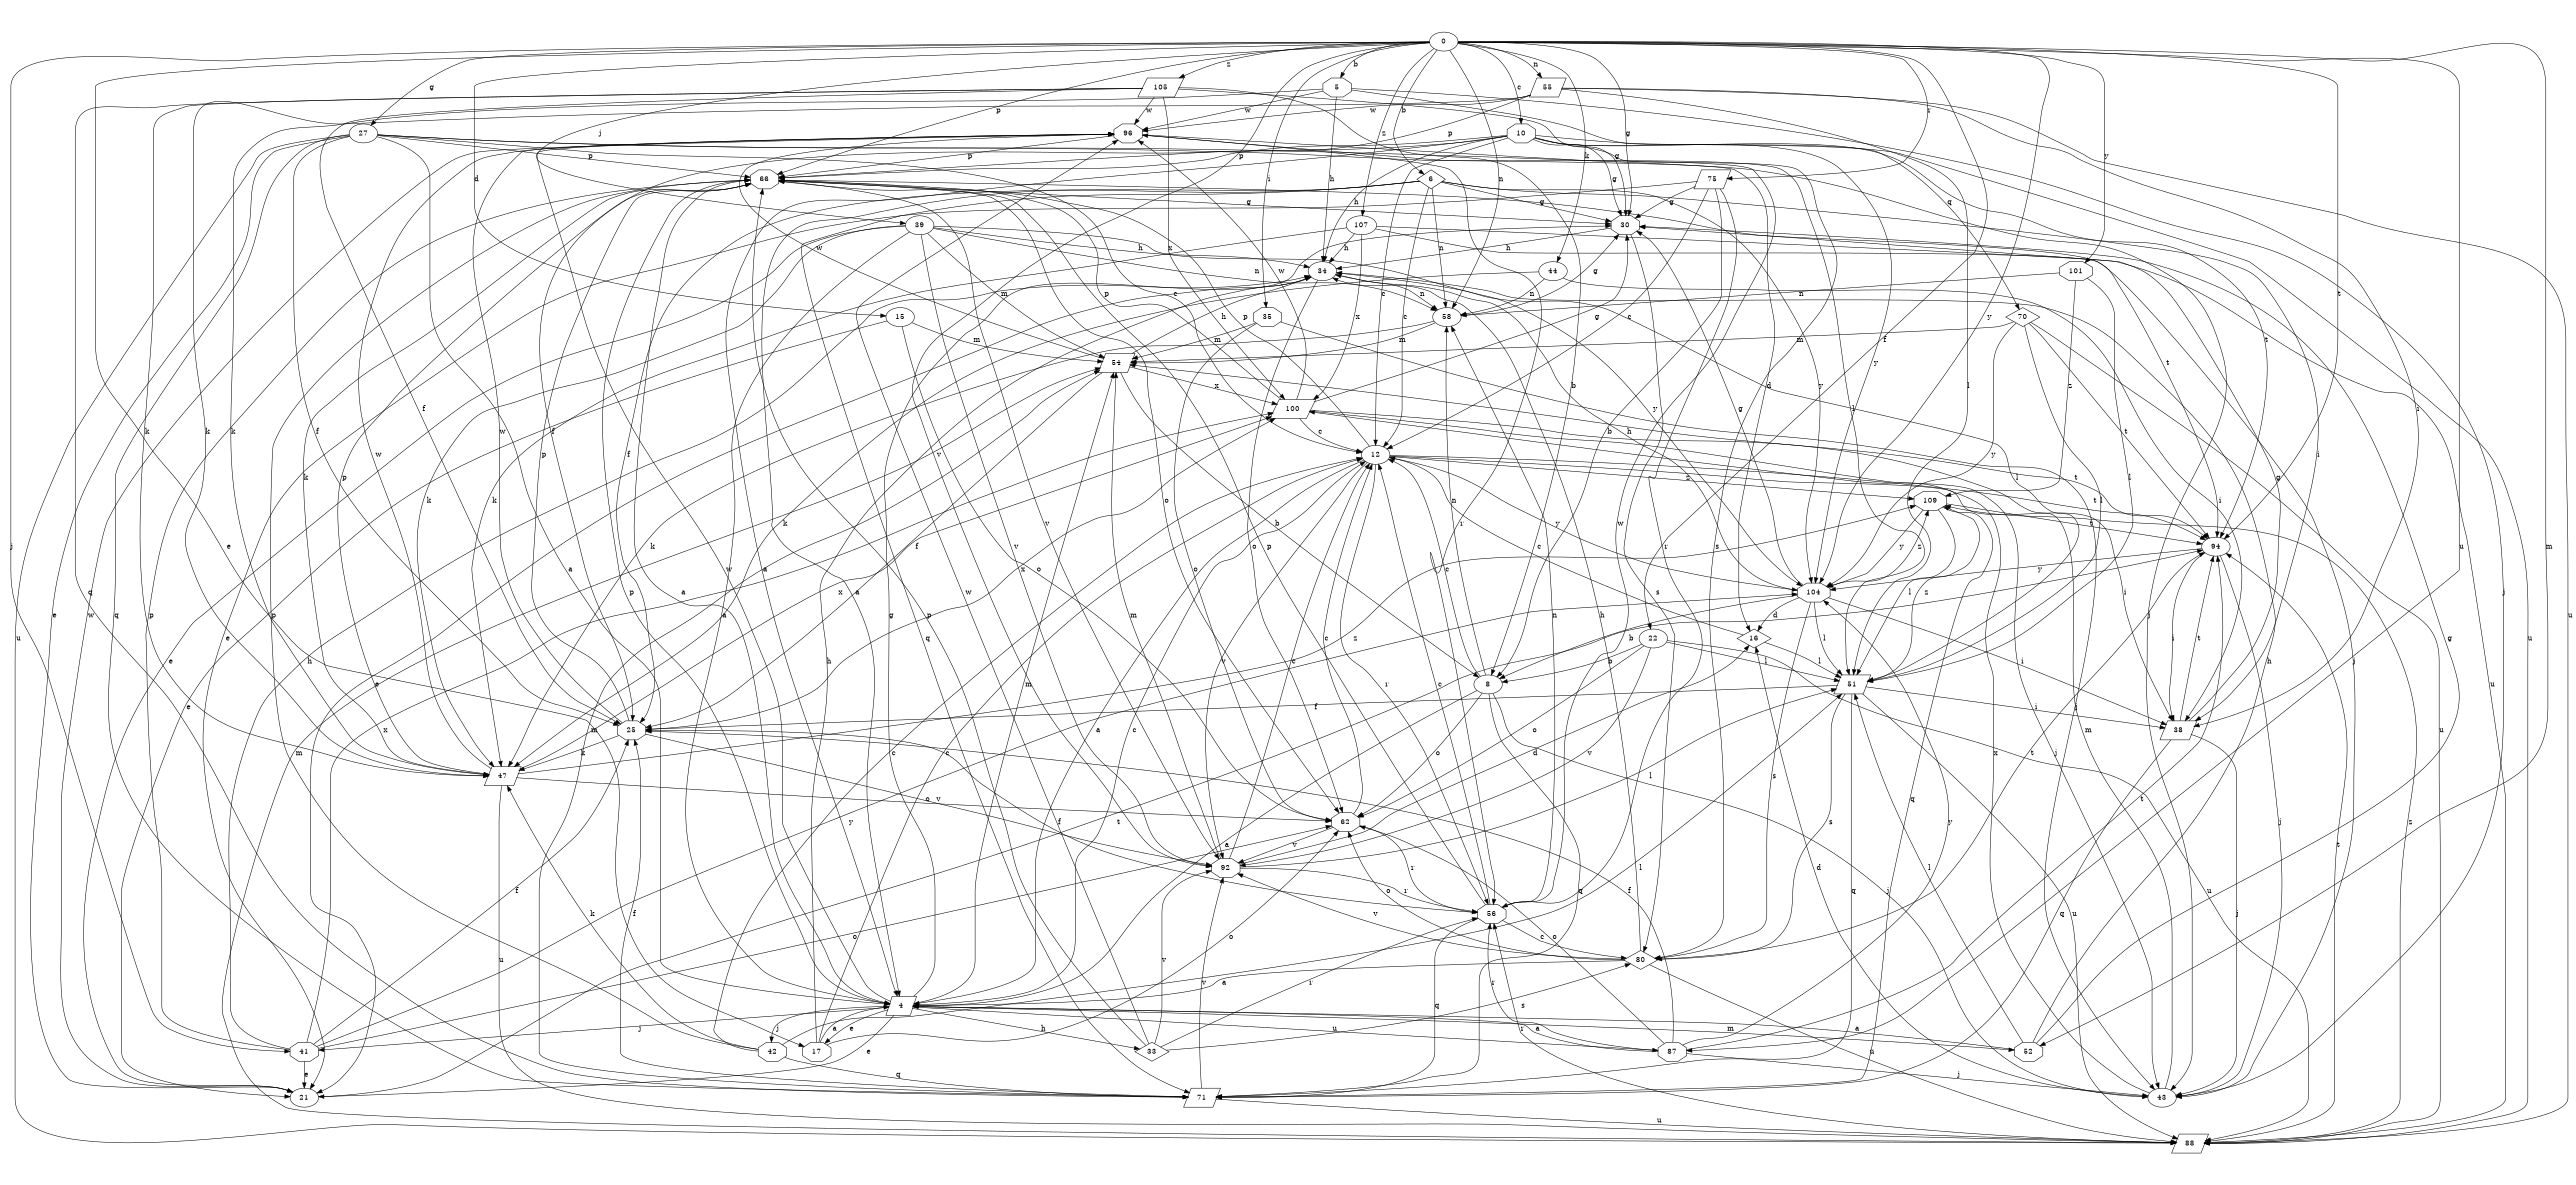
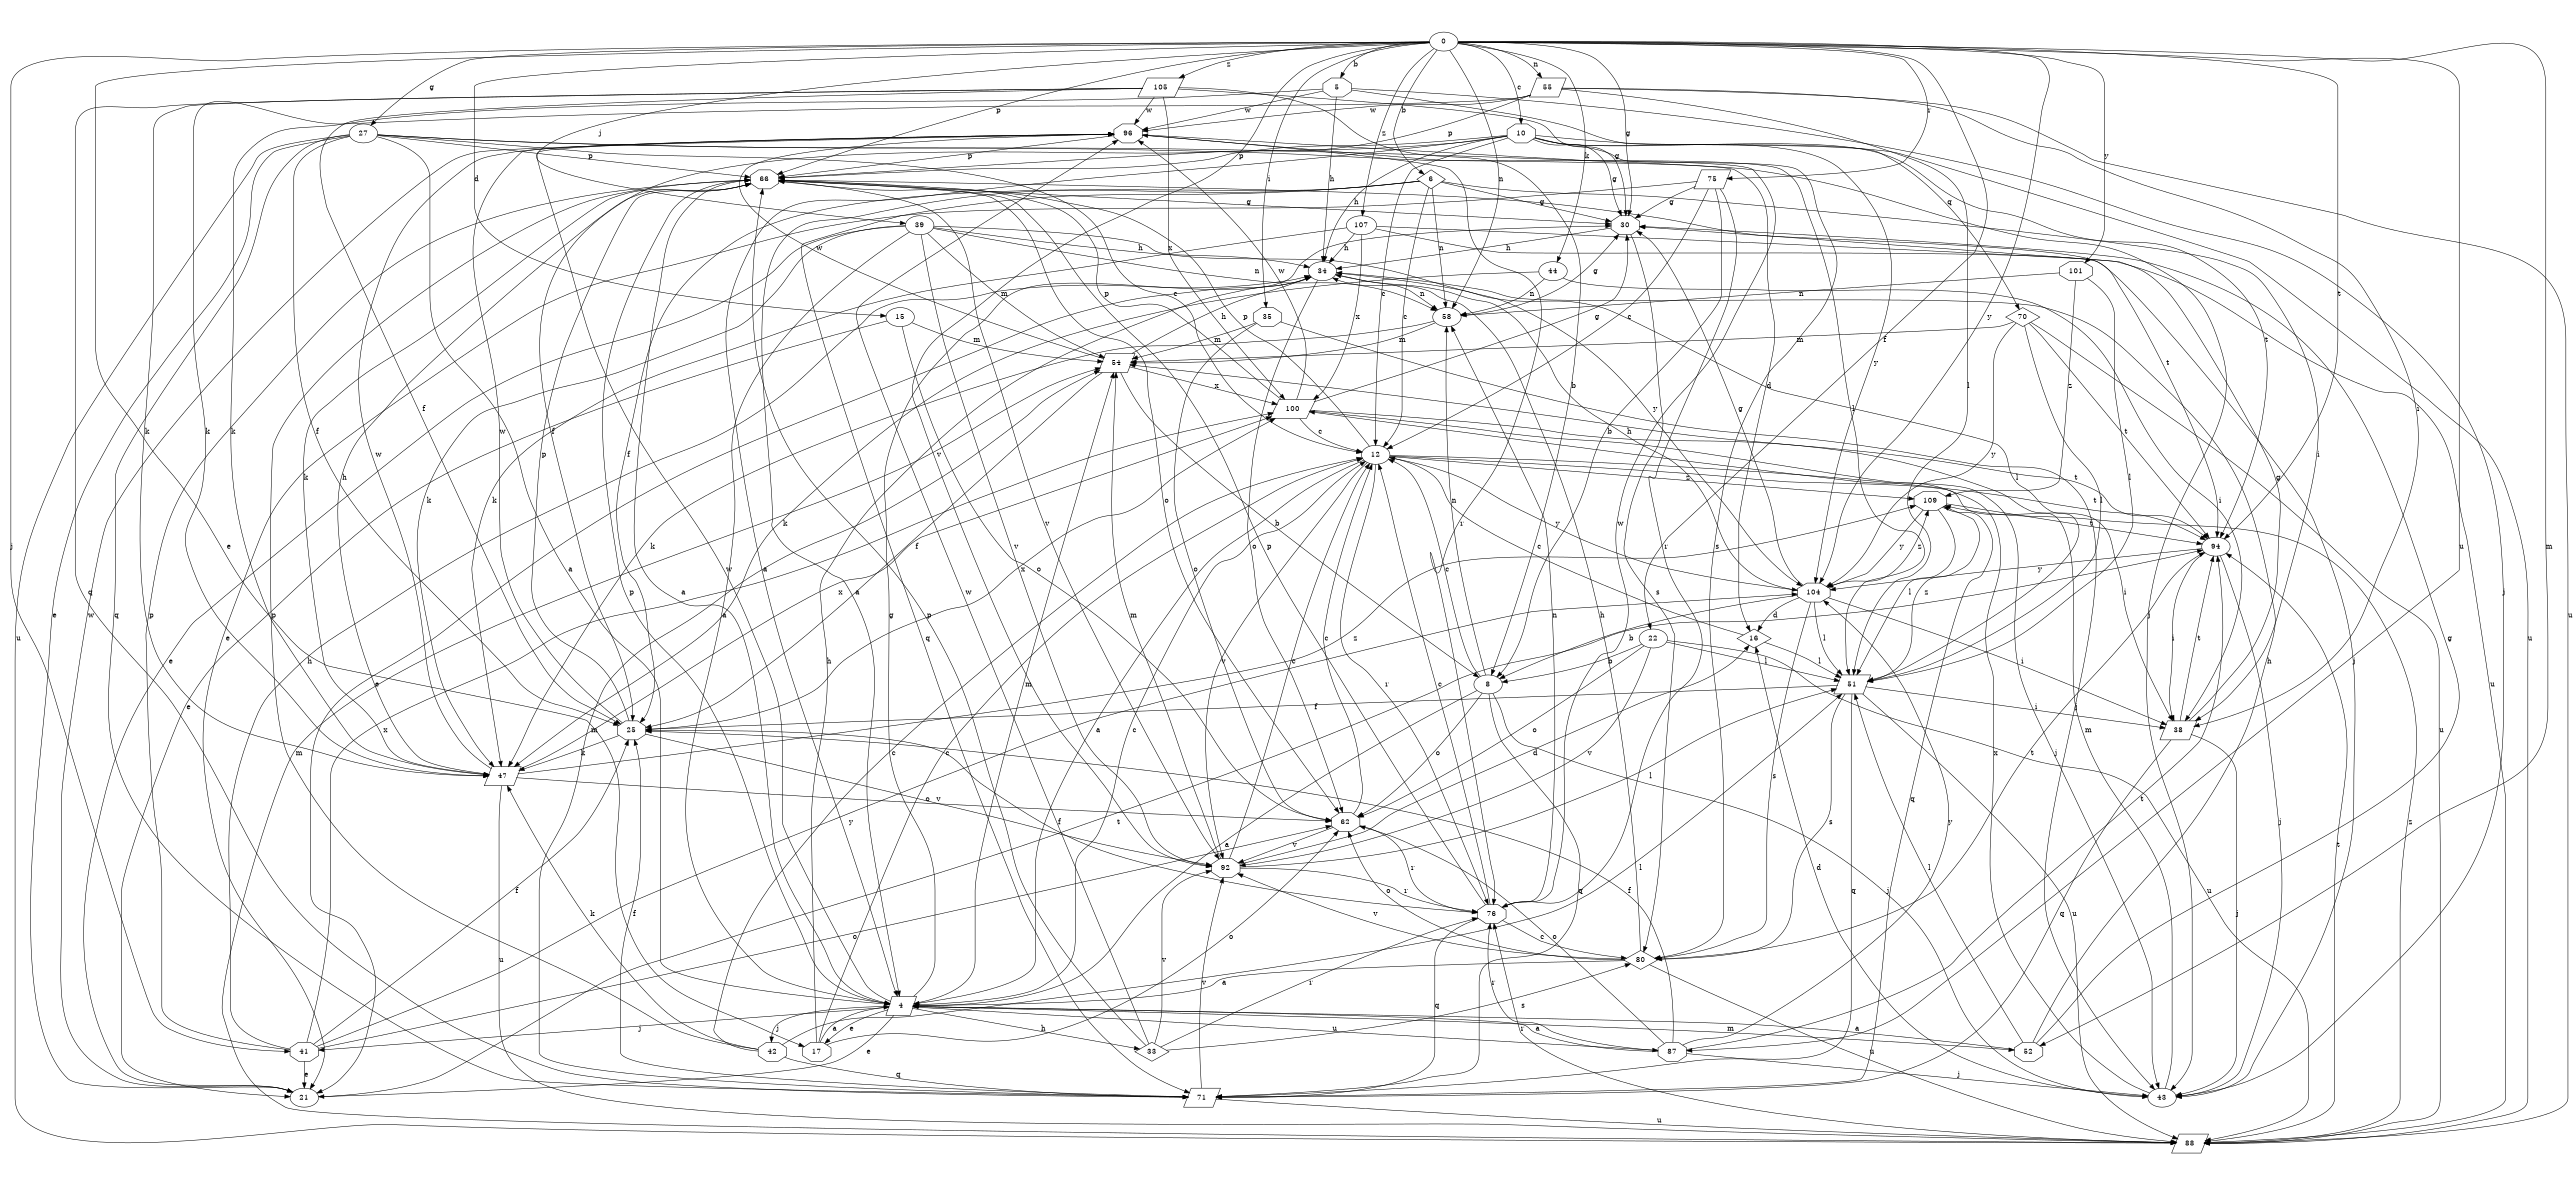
(1757, 260) -> none
(345, 478) -> (345, 478)
(1492, 914) -> (1492, 914)
